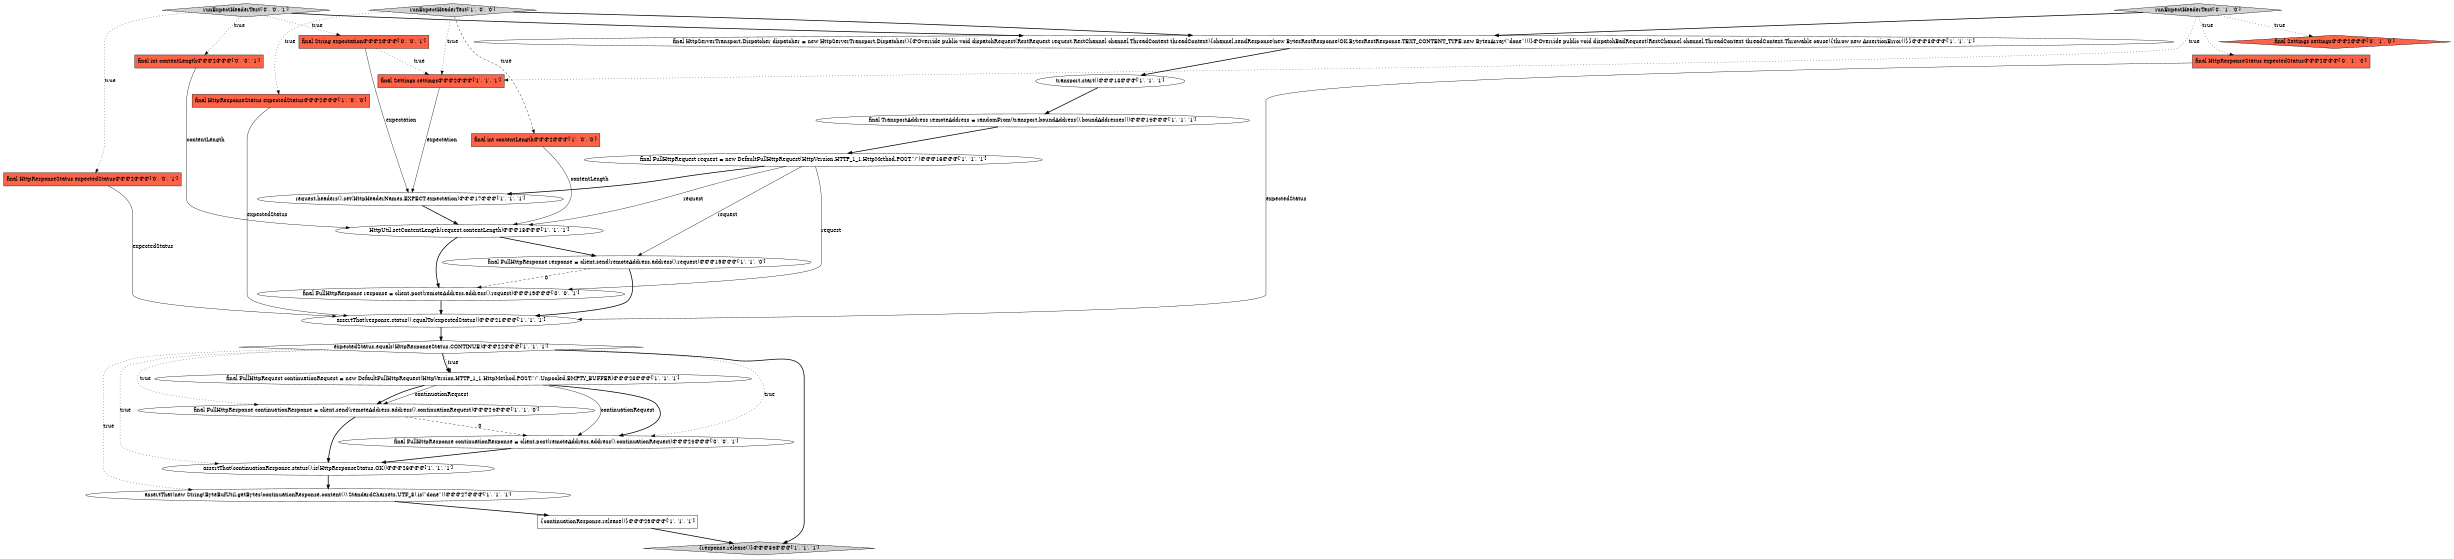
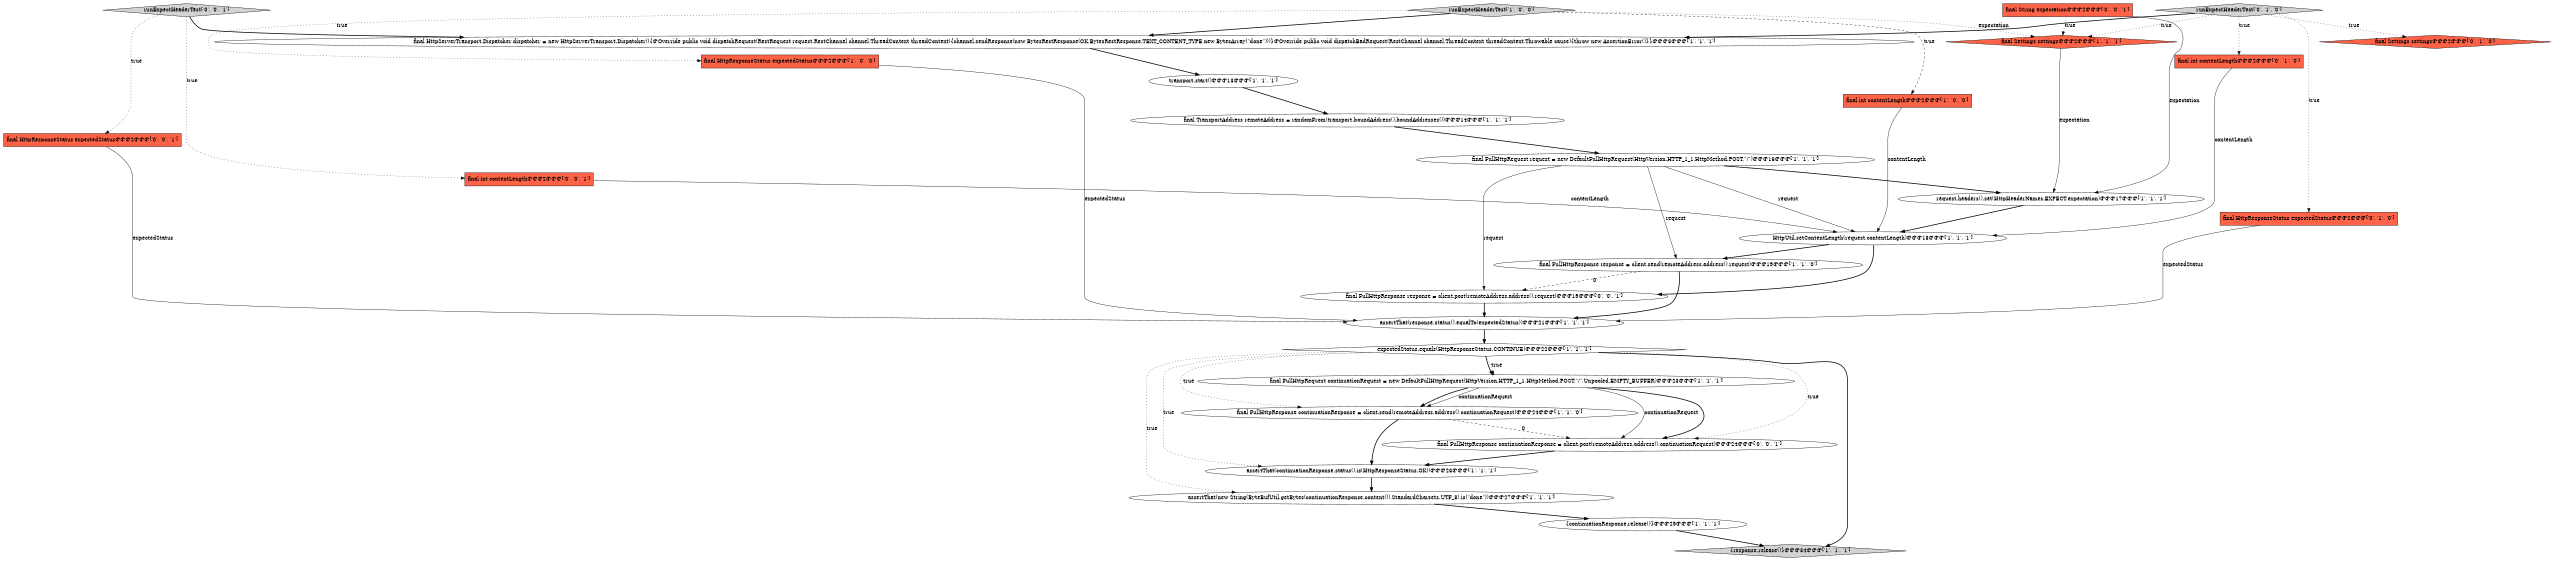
(297, 24) -> none
(453, 42) -> (1994, 26)
none -> (2239, 61)
(441, 81) -> (2061, 42)
(618, 522) -> (1643, 524)
